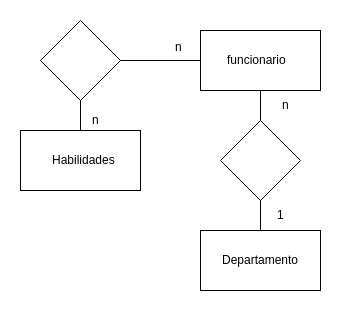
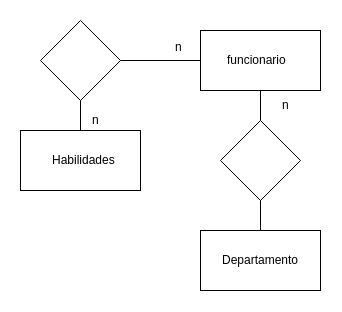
(286, 216) -> none
